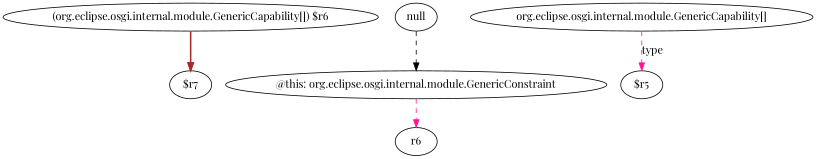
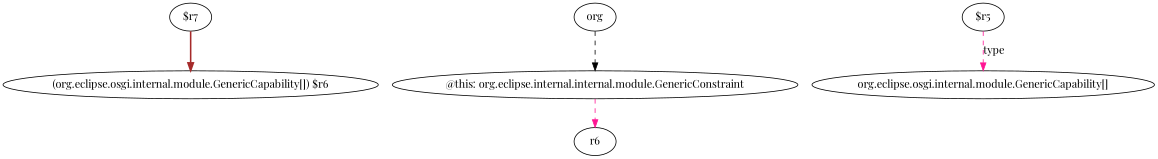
(416, 17) -> (595, 17)
(191, 47) -> (191, 47)
(642, 47) -> (983, 47)
(416, 85) -> (595, 85)
